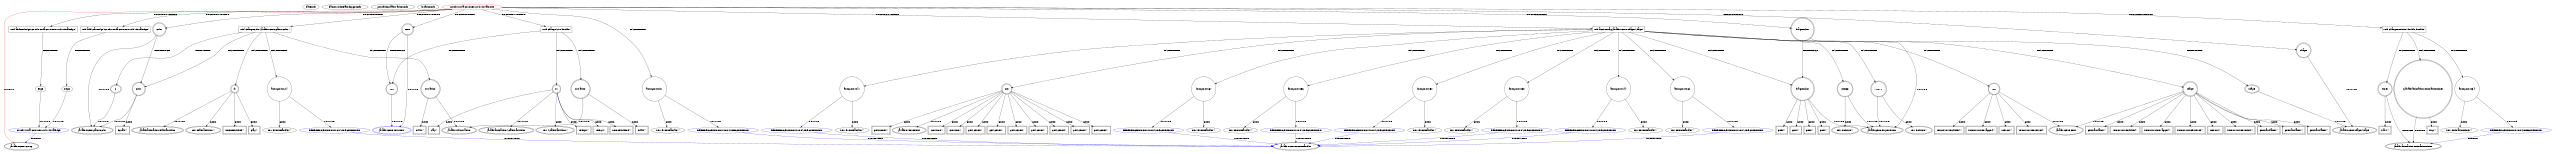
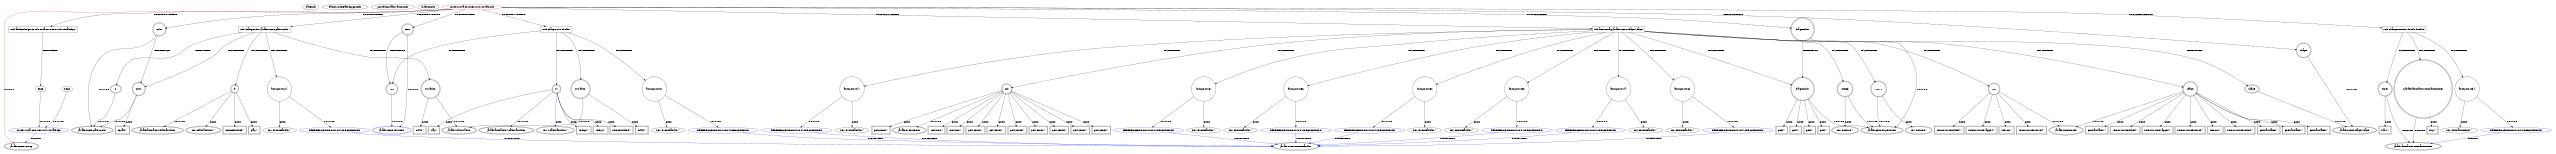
(585, 17) -> (608, 51)
(115, 29) -> none
(2066, 130) -> (2066, 130)
